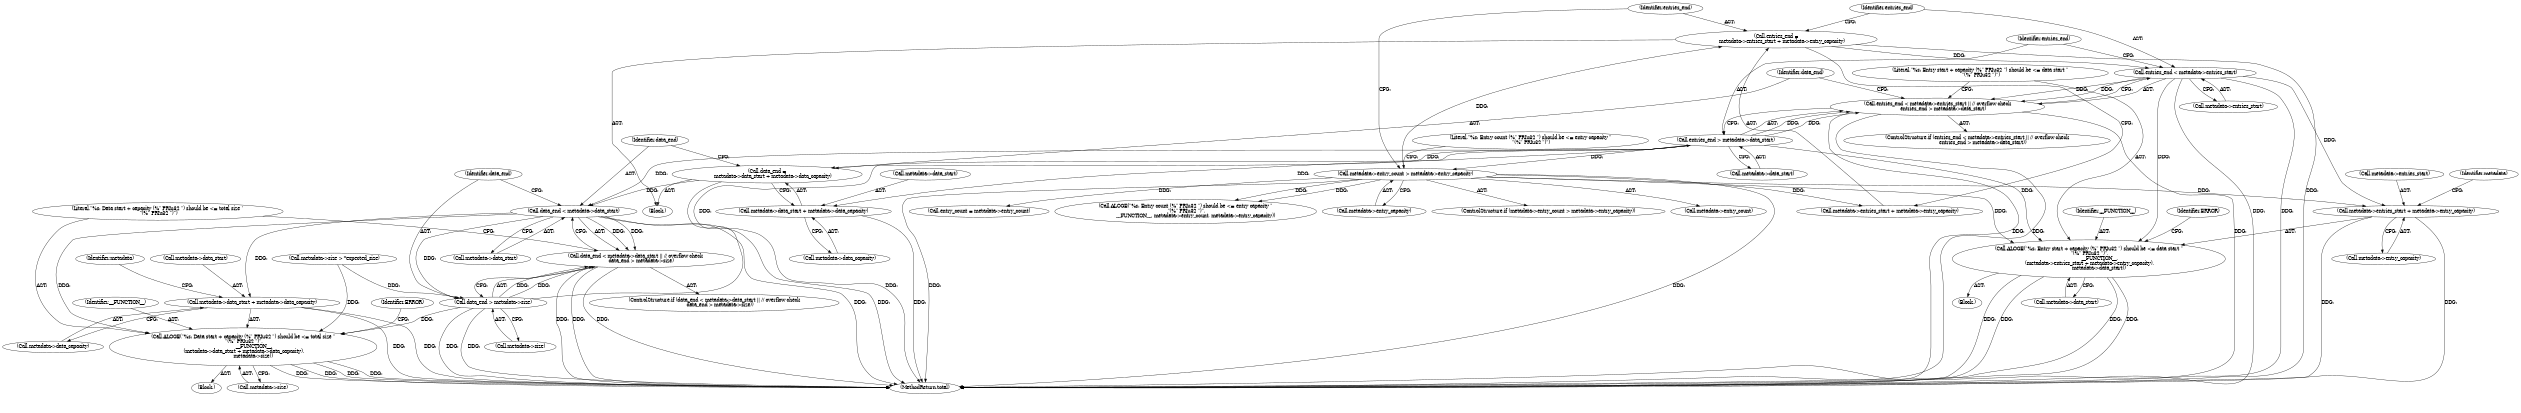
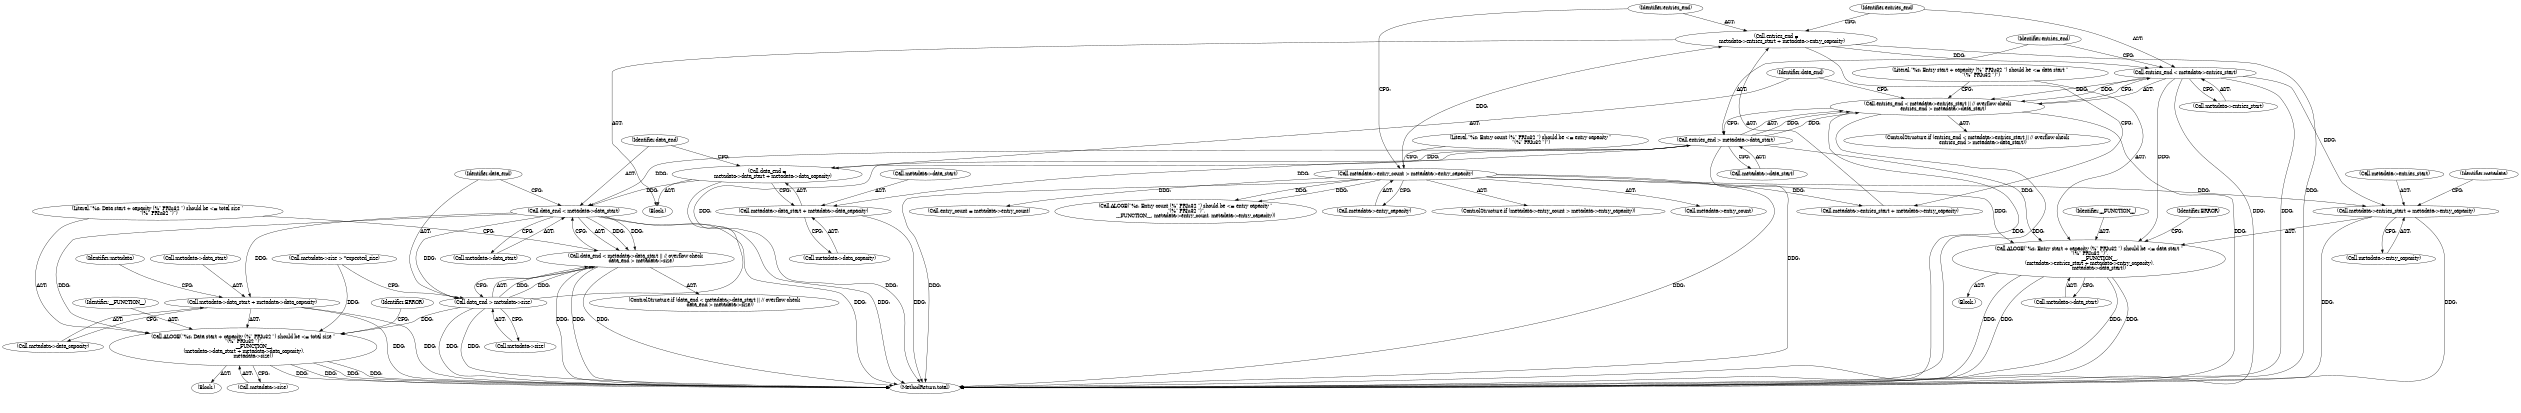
(1572, 157) -> (1511, 371)
(394, 286) -> (394, 286)
